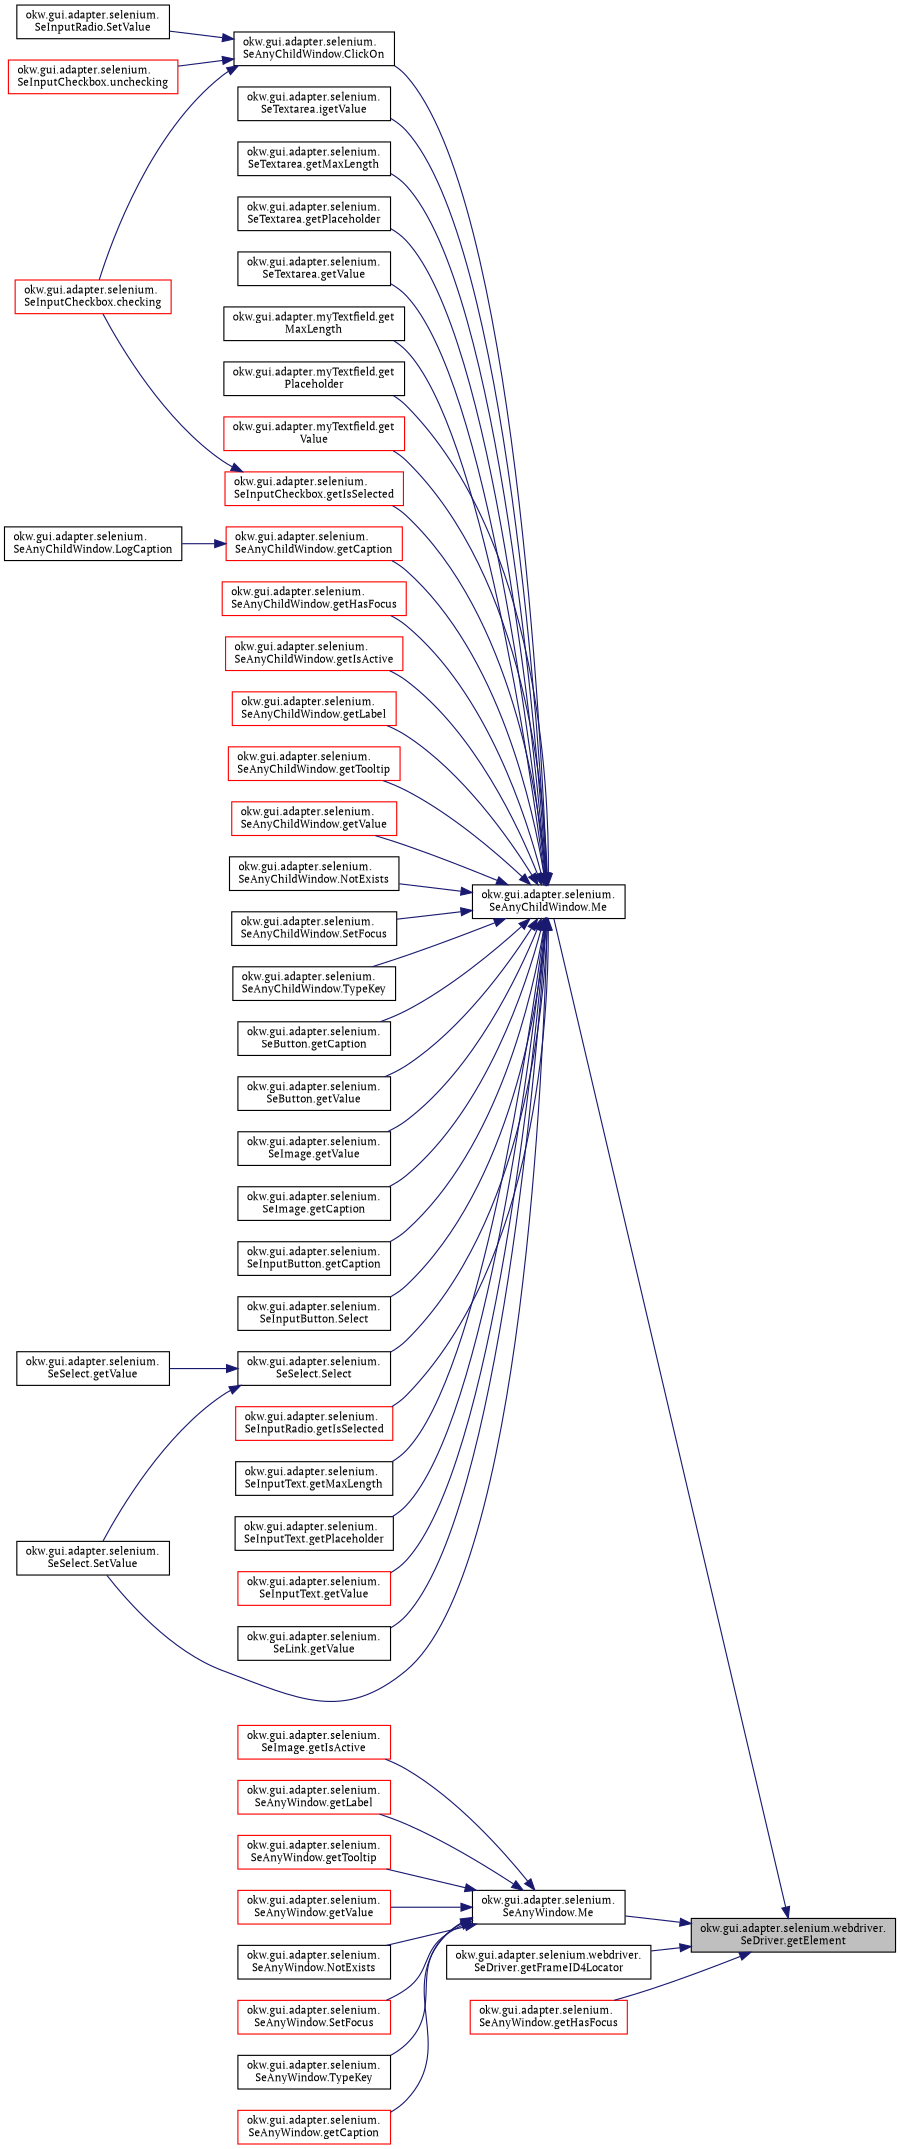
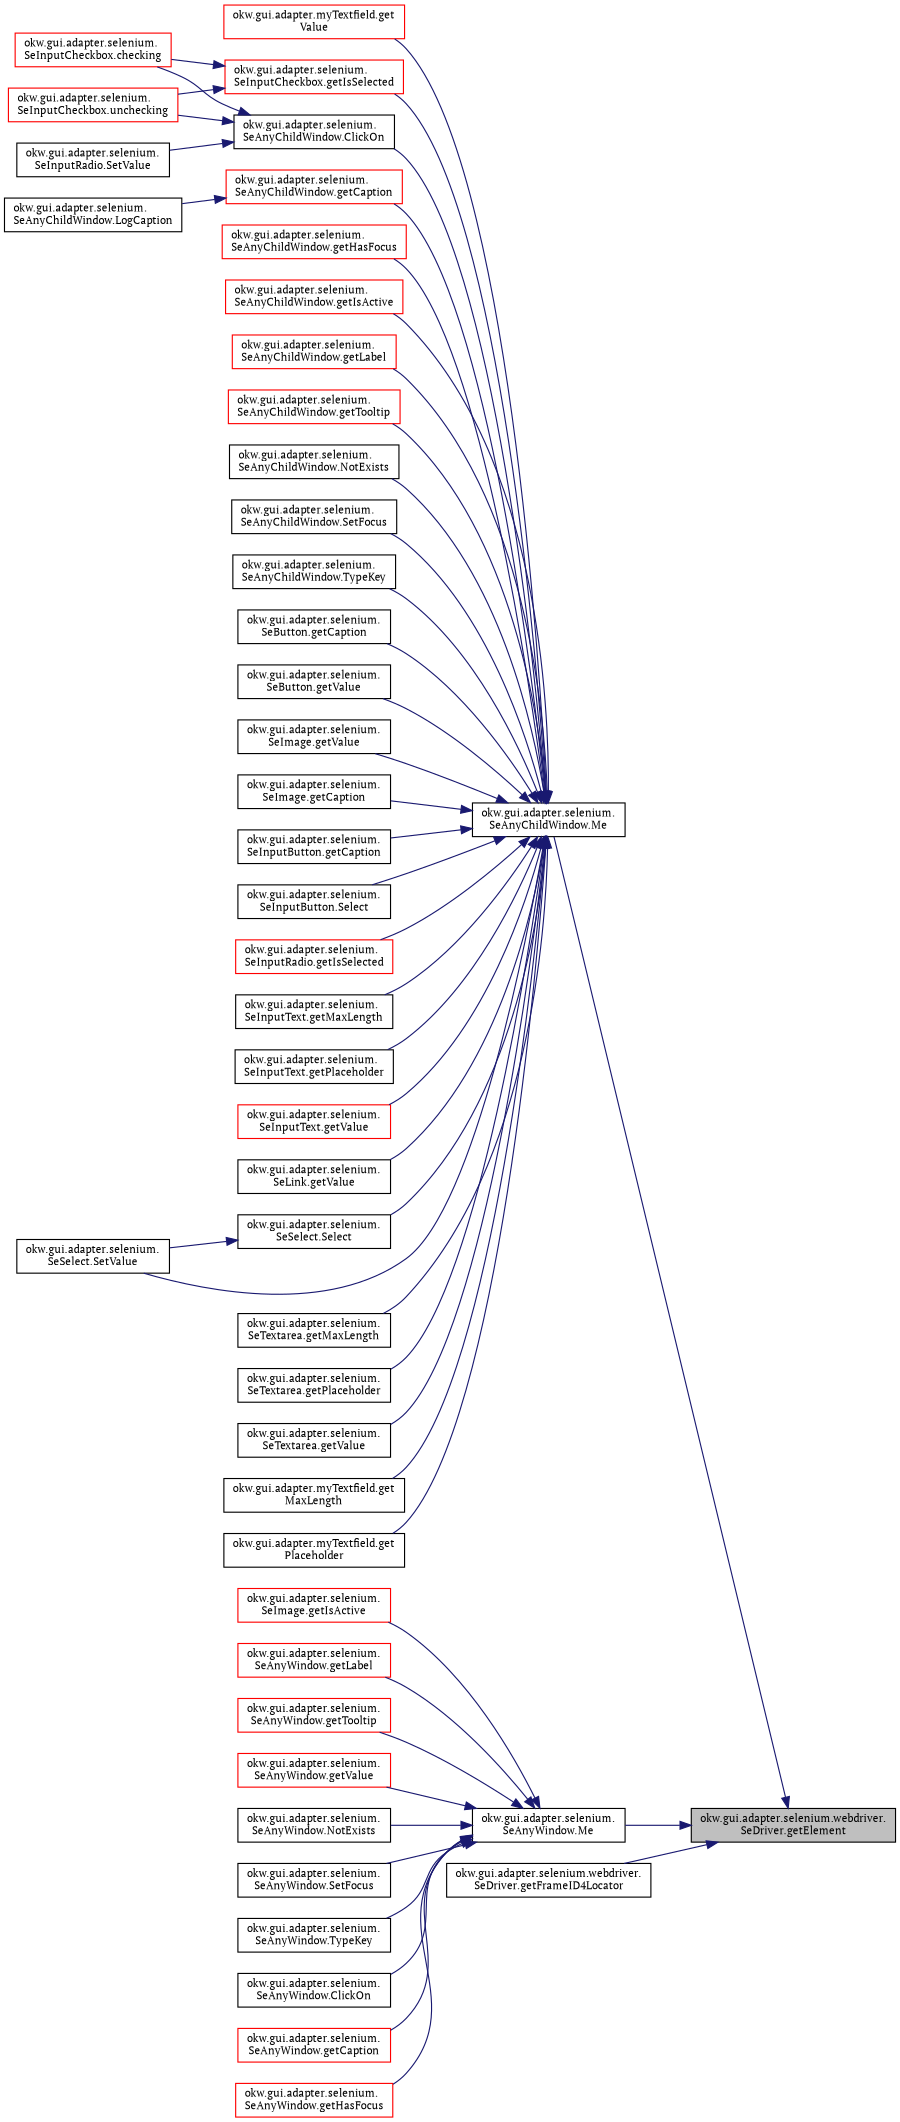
none -> (193, 92)
(314, 104) -> none
(314, 819) -> none
(93, 1369) -> none
(678, 1980) -> (431, 1995)
none -> (314, 1990)
(314, 2017) -> (314, 1880)
